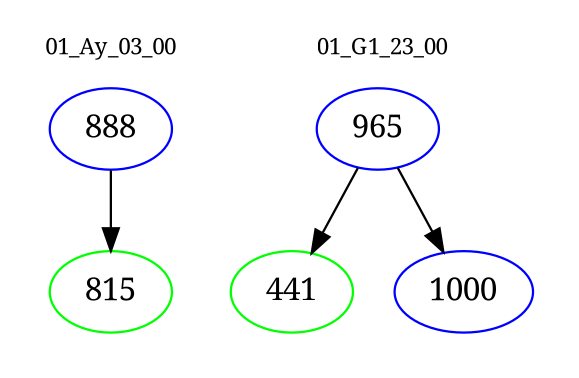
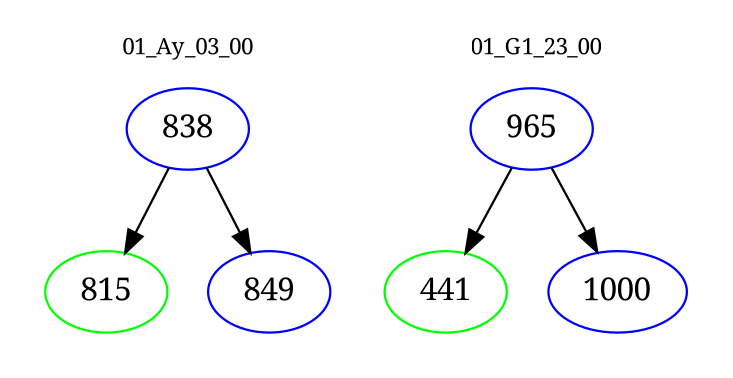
(111, 129) -> (188, 129)
none -> (269, 292)
